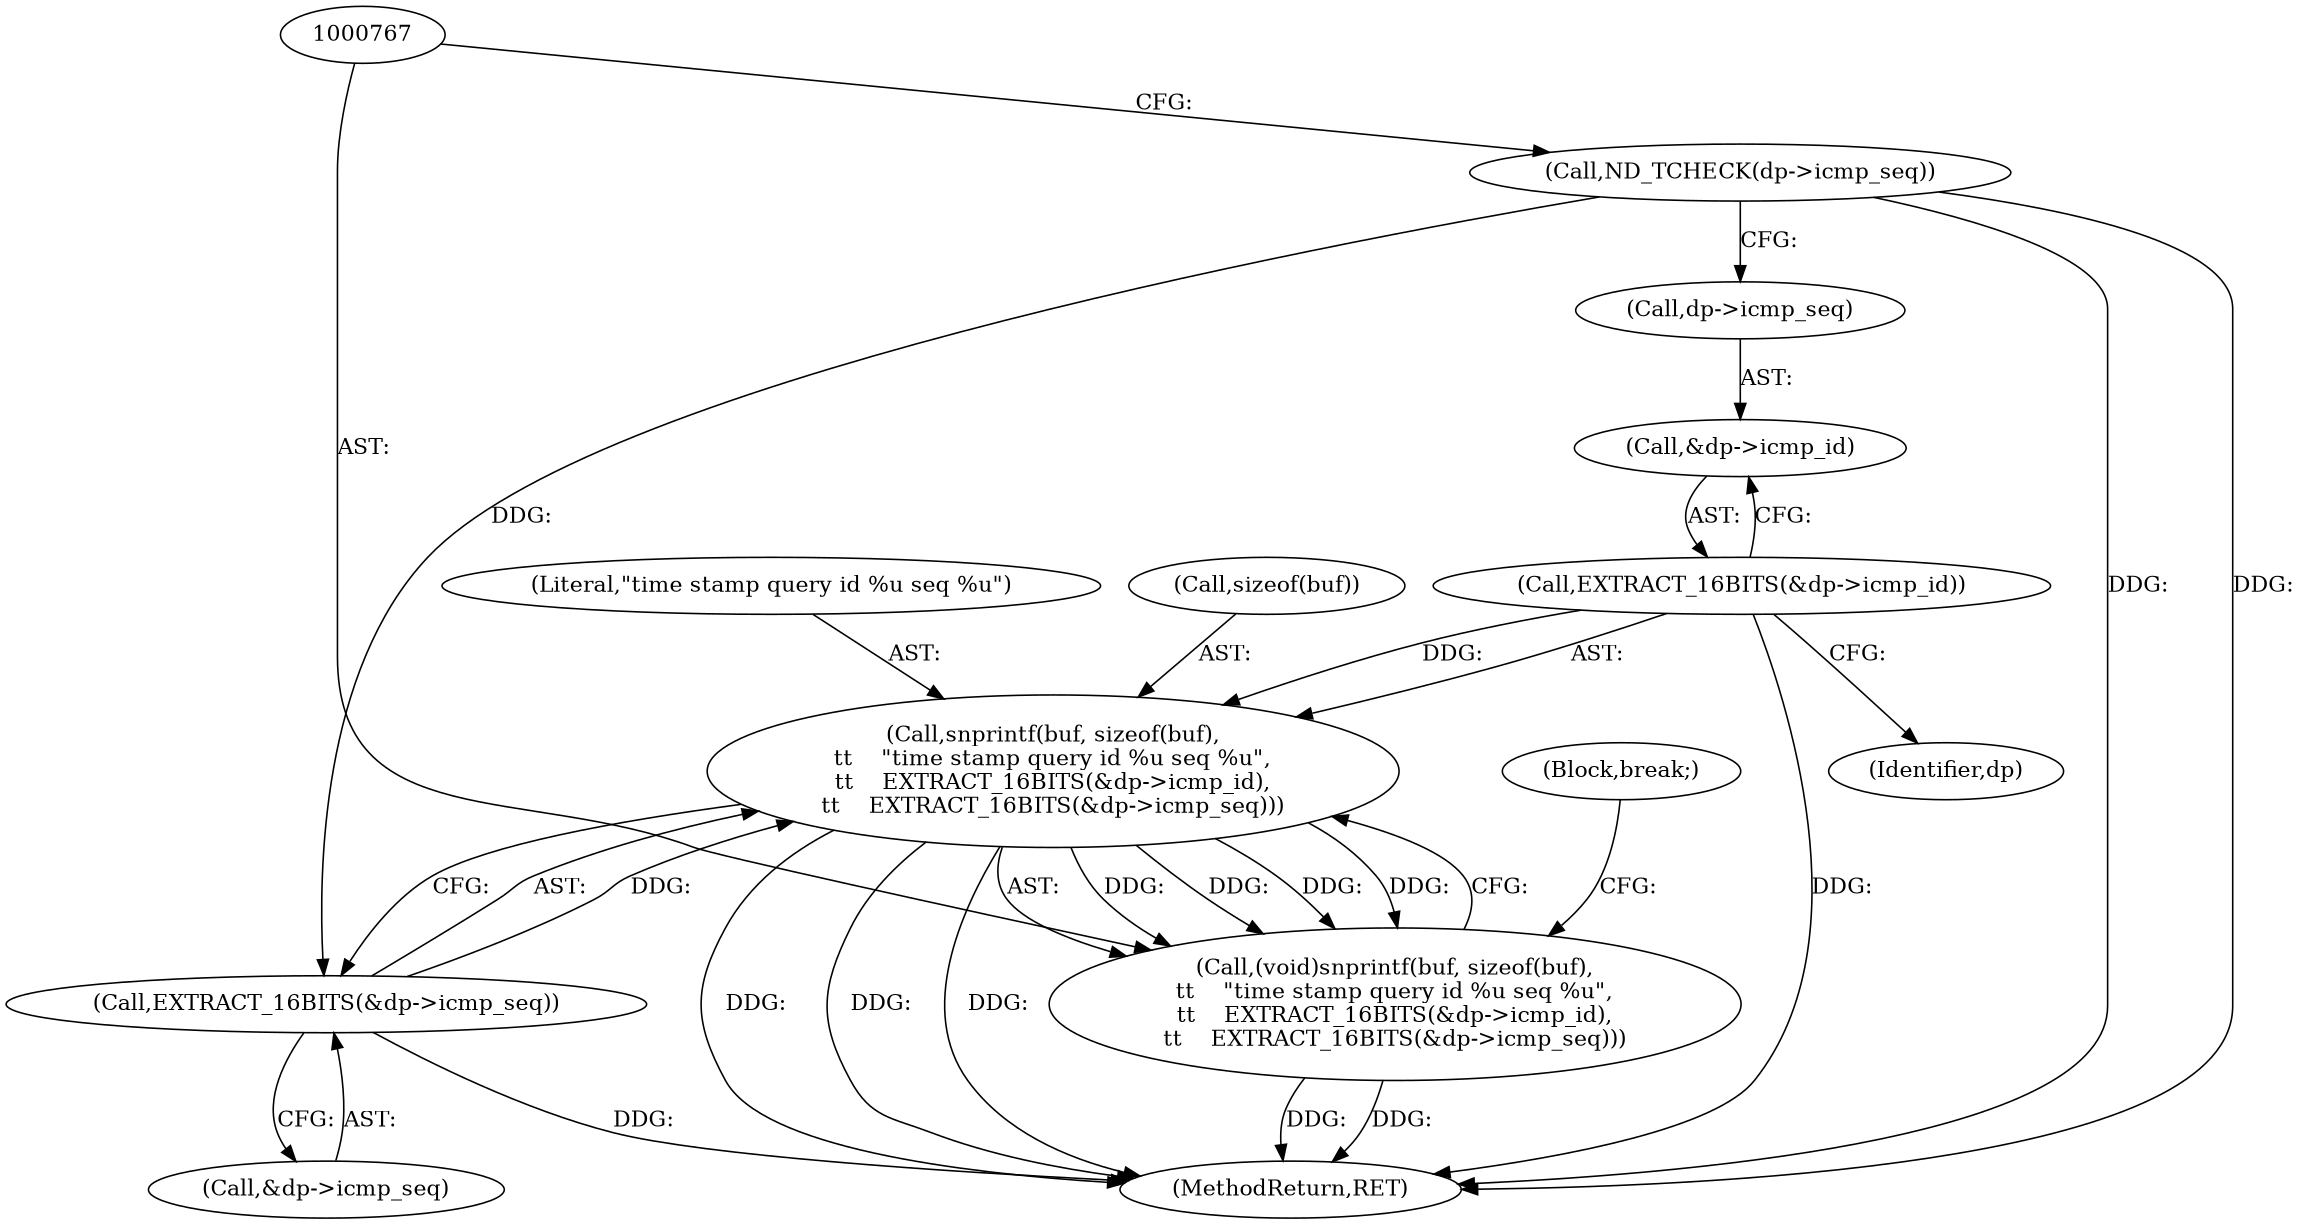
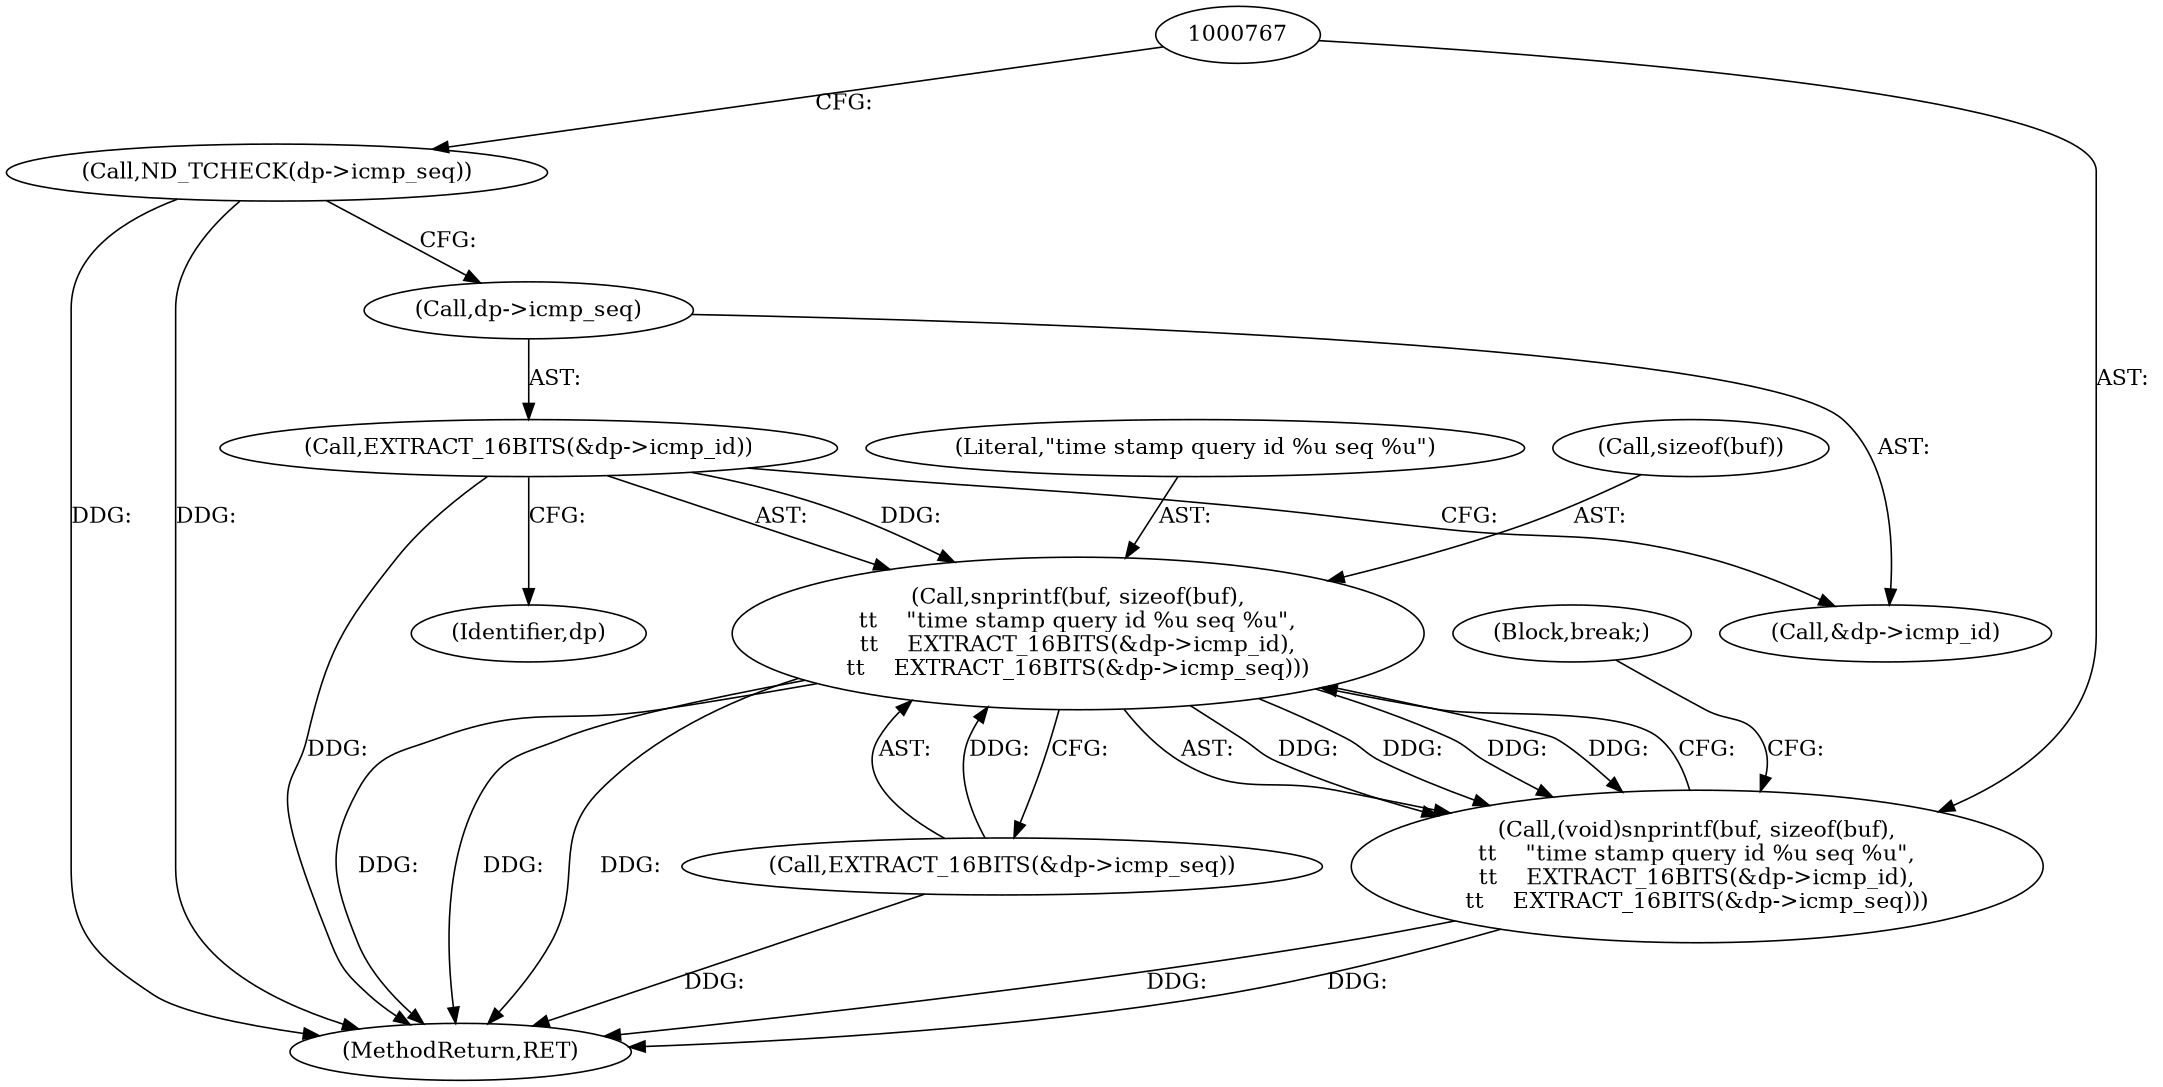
(790, 381) -> none
(1687, 509) -> (529, 371)
(326, 1190) -> none
